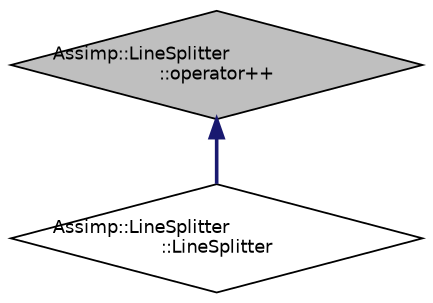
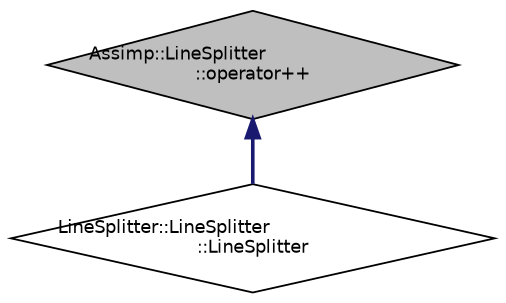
(217, 238) -> (253, 238)
